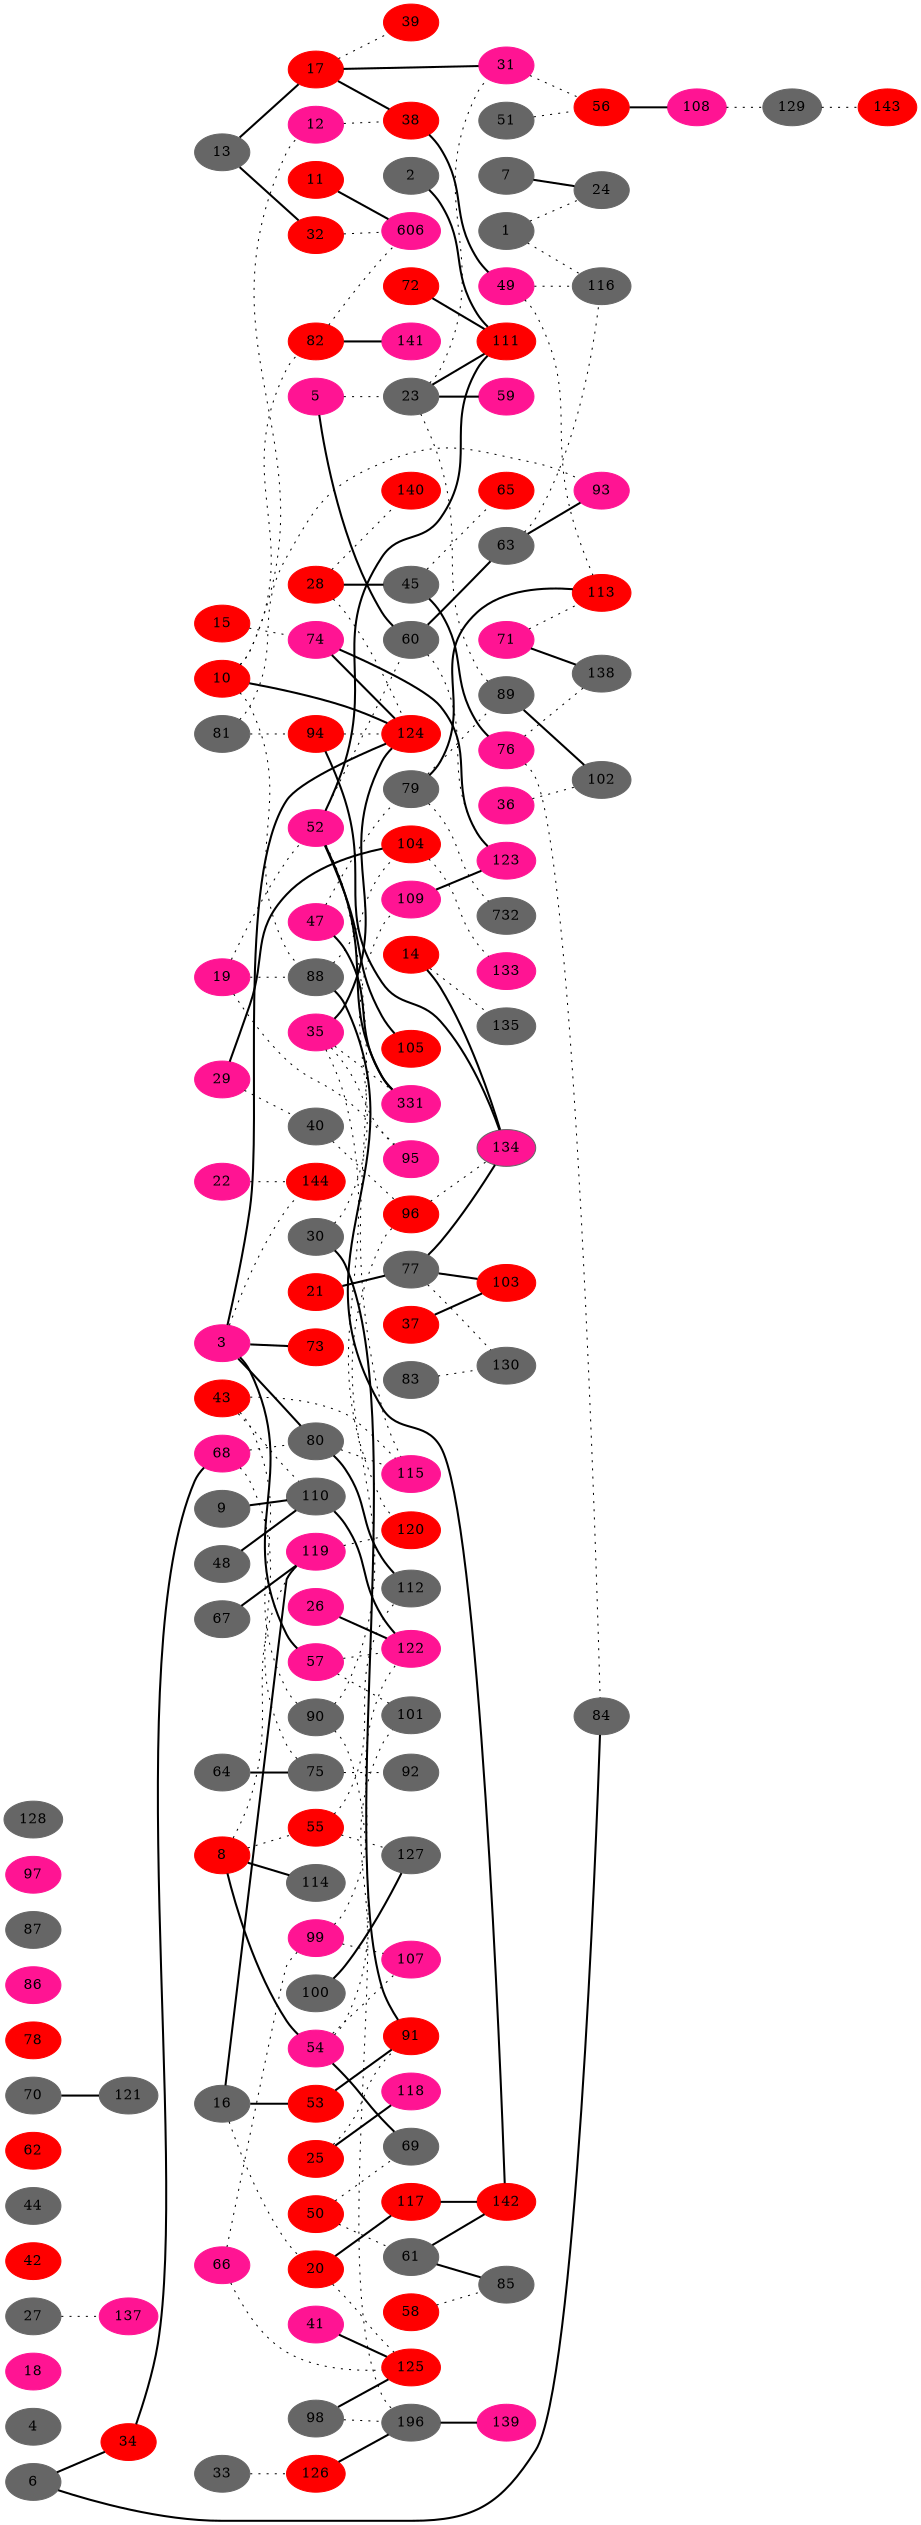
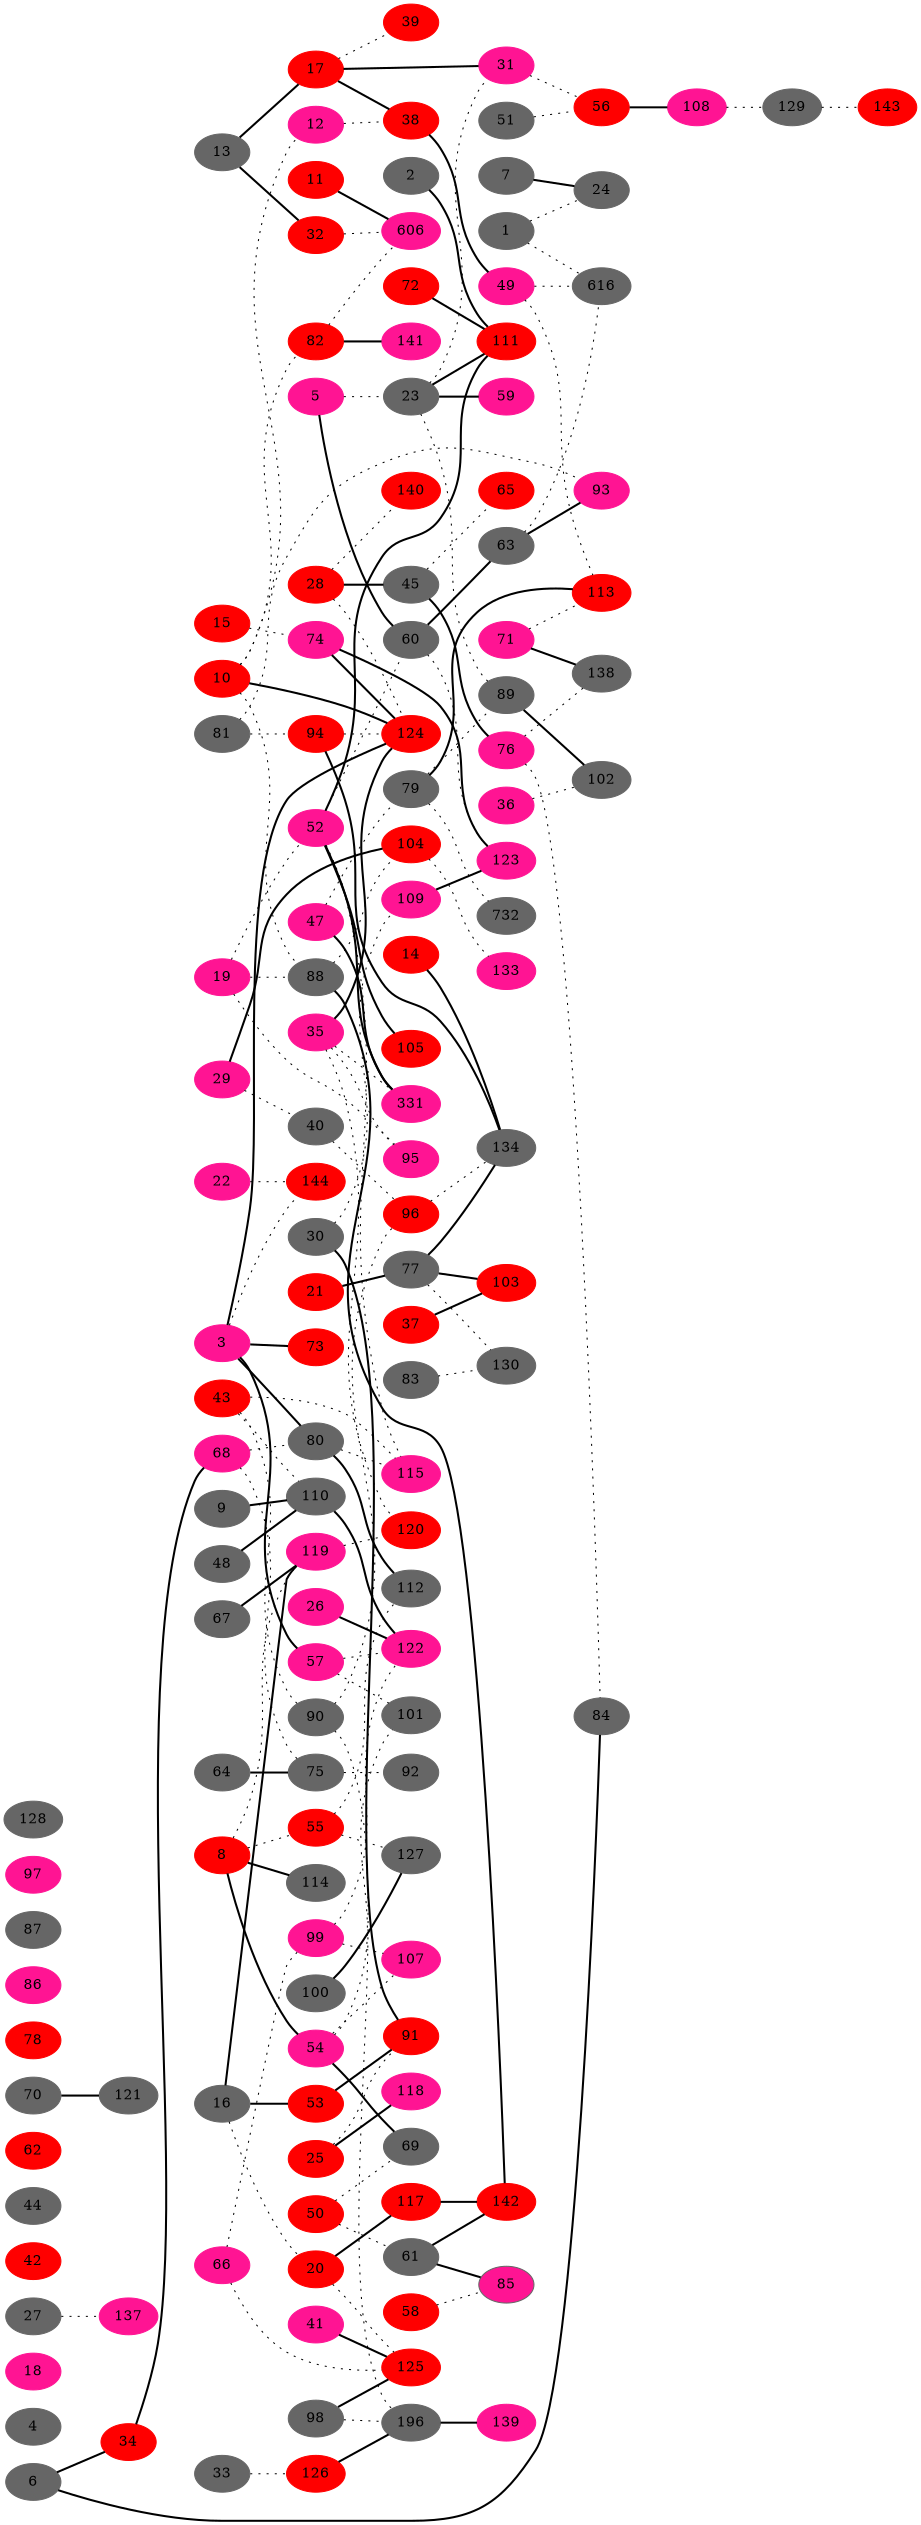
(602, 286) -> (602, 286)
(506, 1026) -> none
(506, 1148) -> (506, 1148)
(506, 2285) -> (506, 2285)
